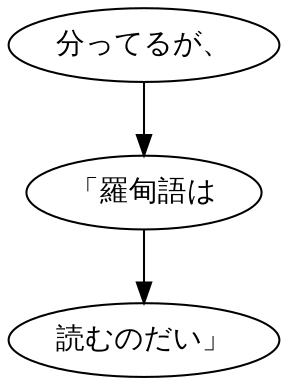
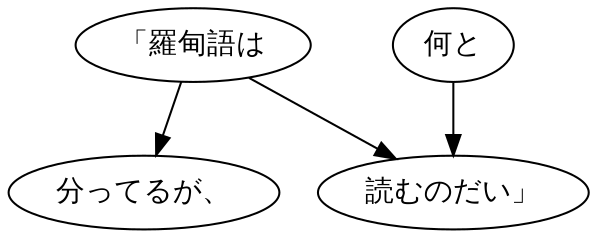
none -> (453, 45)
(144, 109) -> (172, 109)
